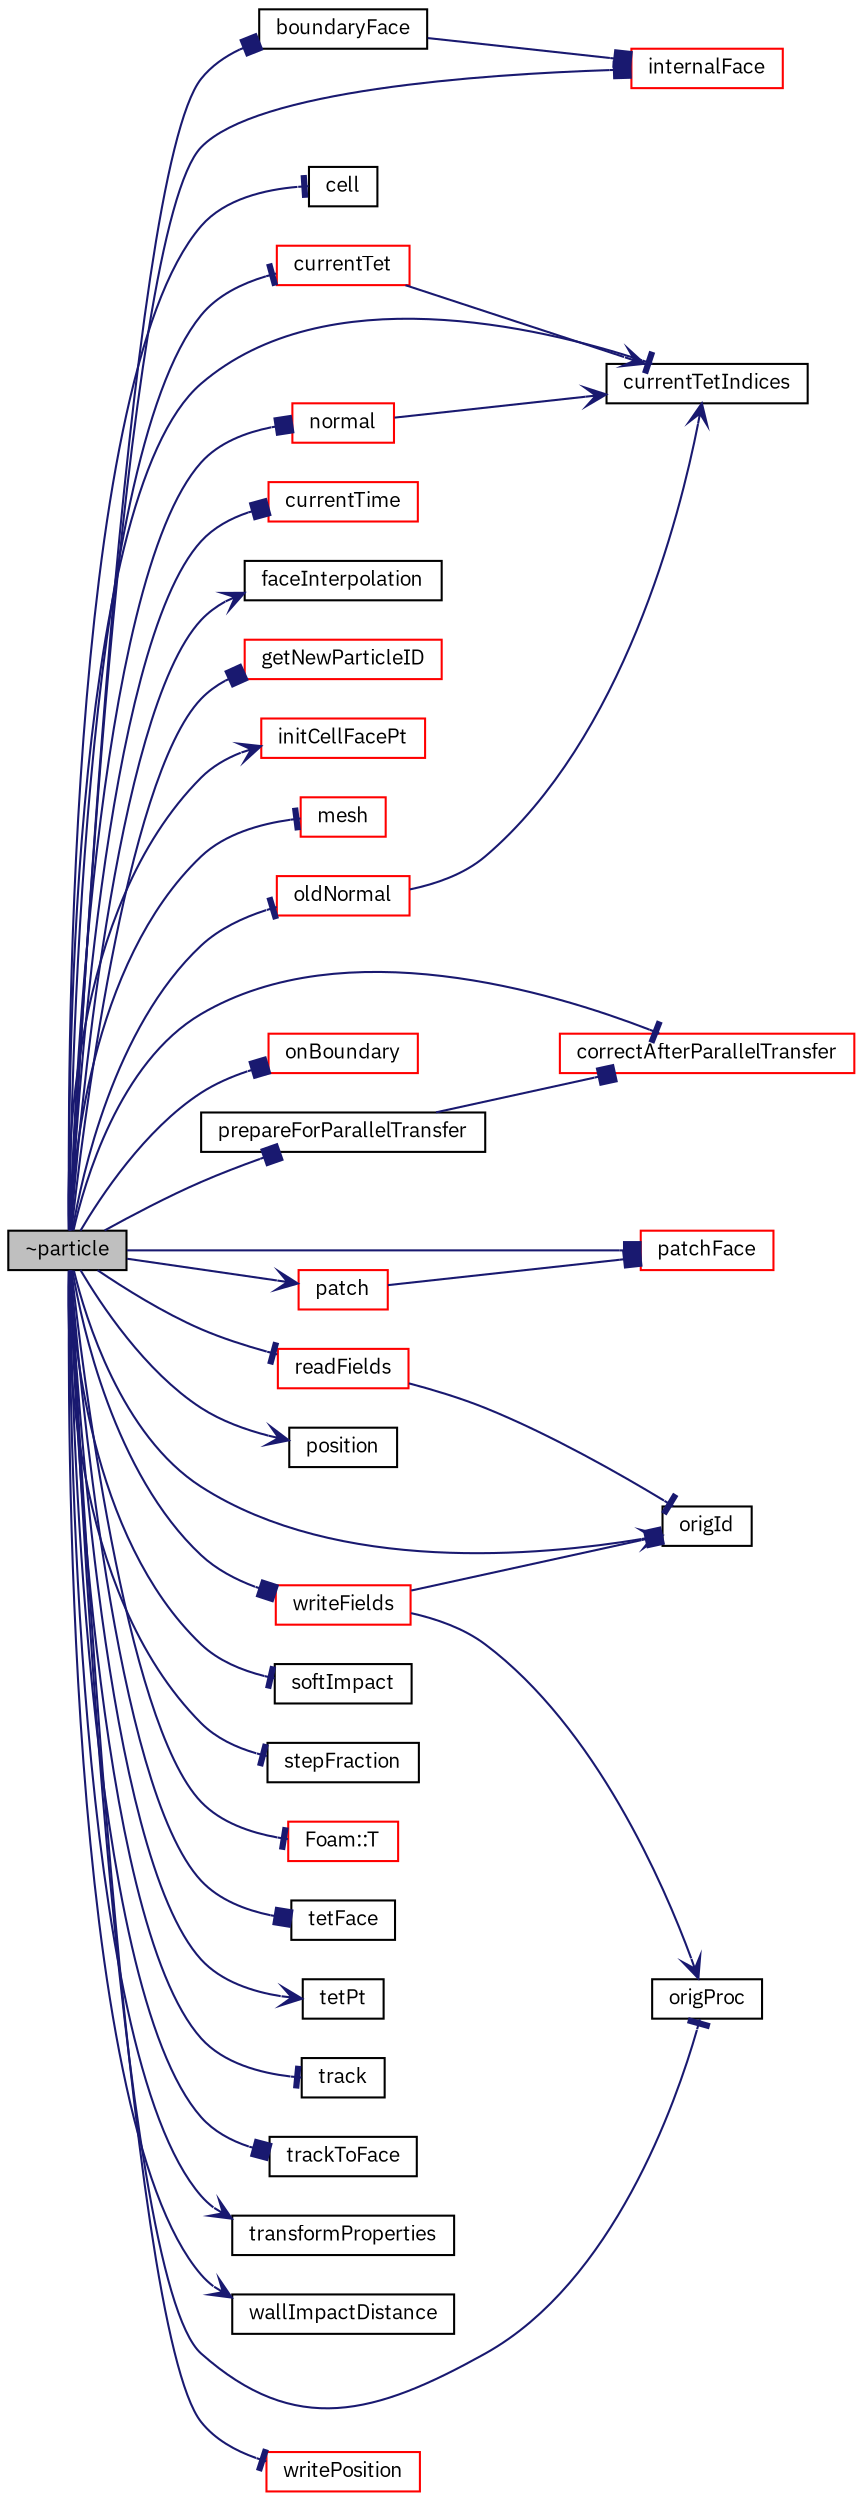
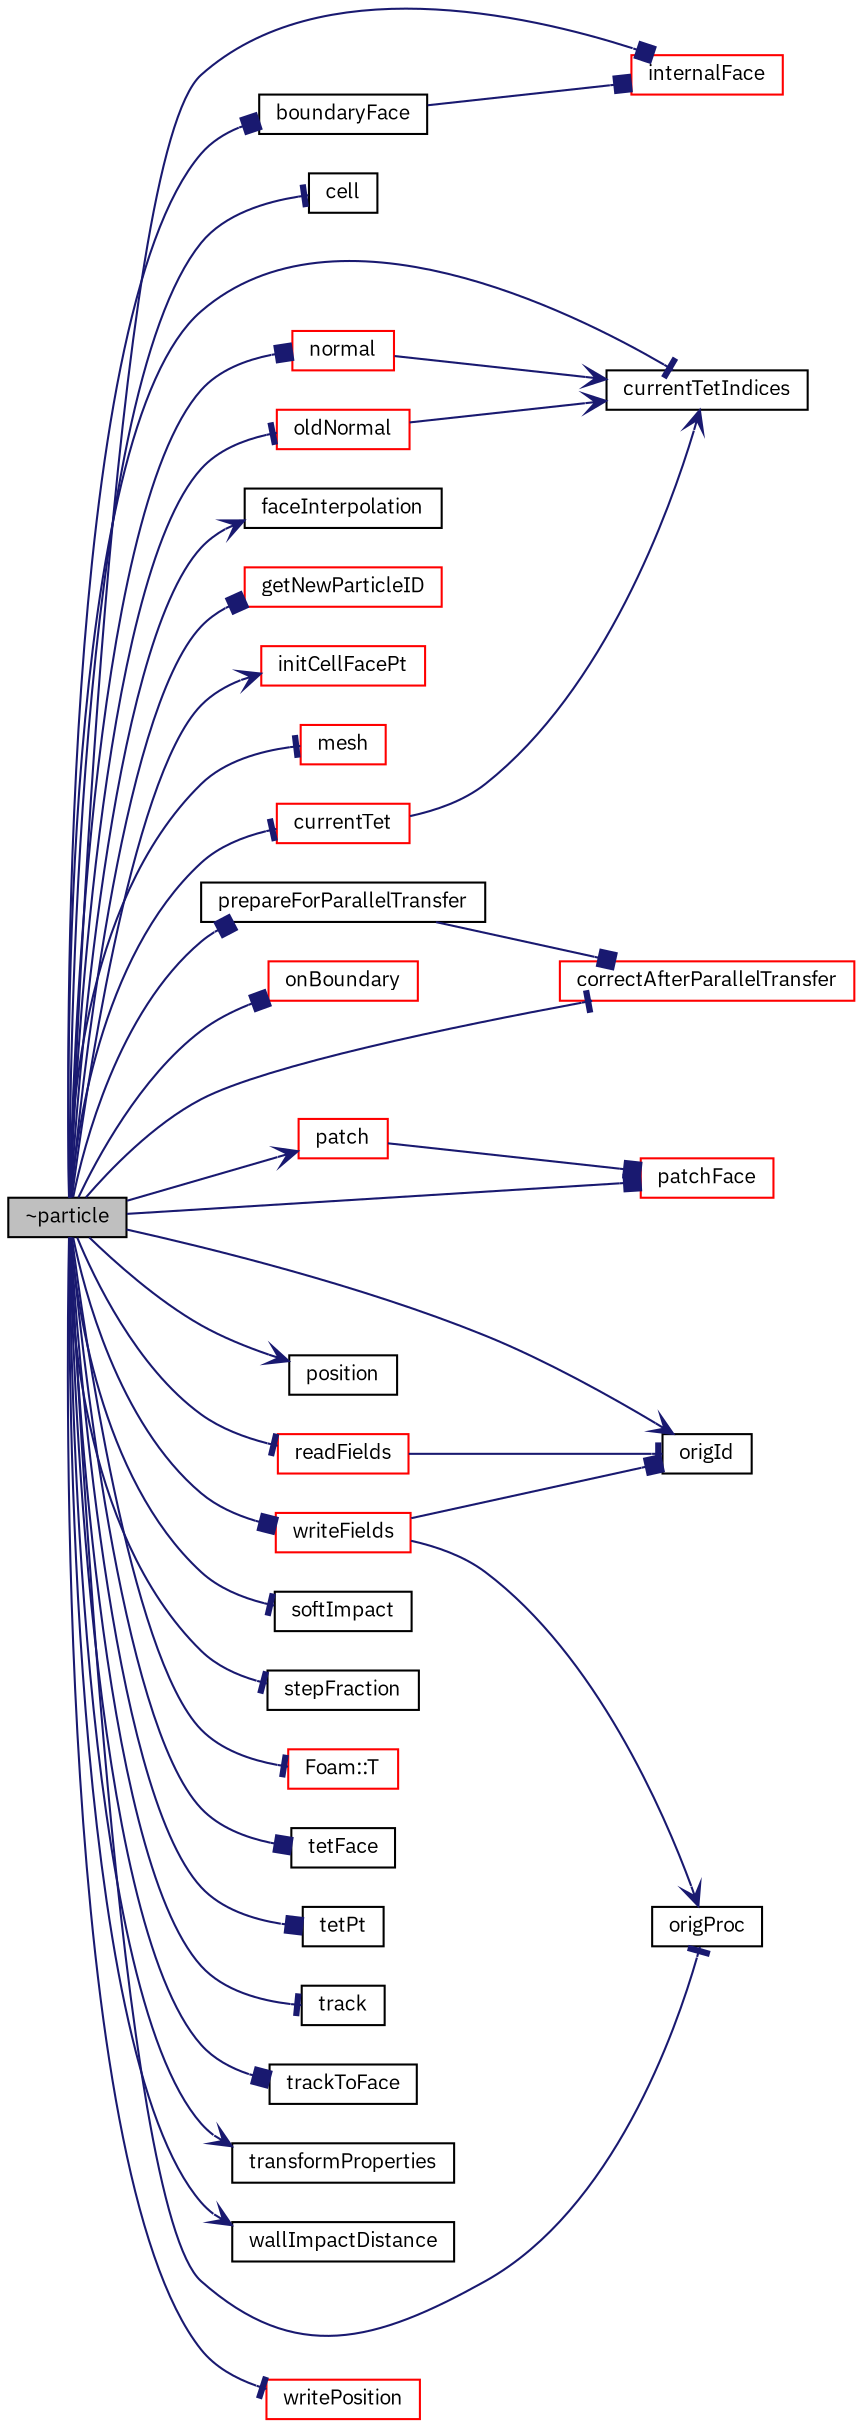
(343, 502) -> none
(124, 1745) -> (123, 1670)
